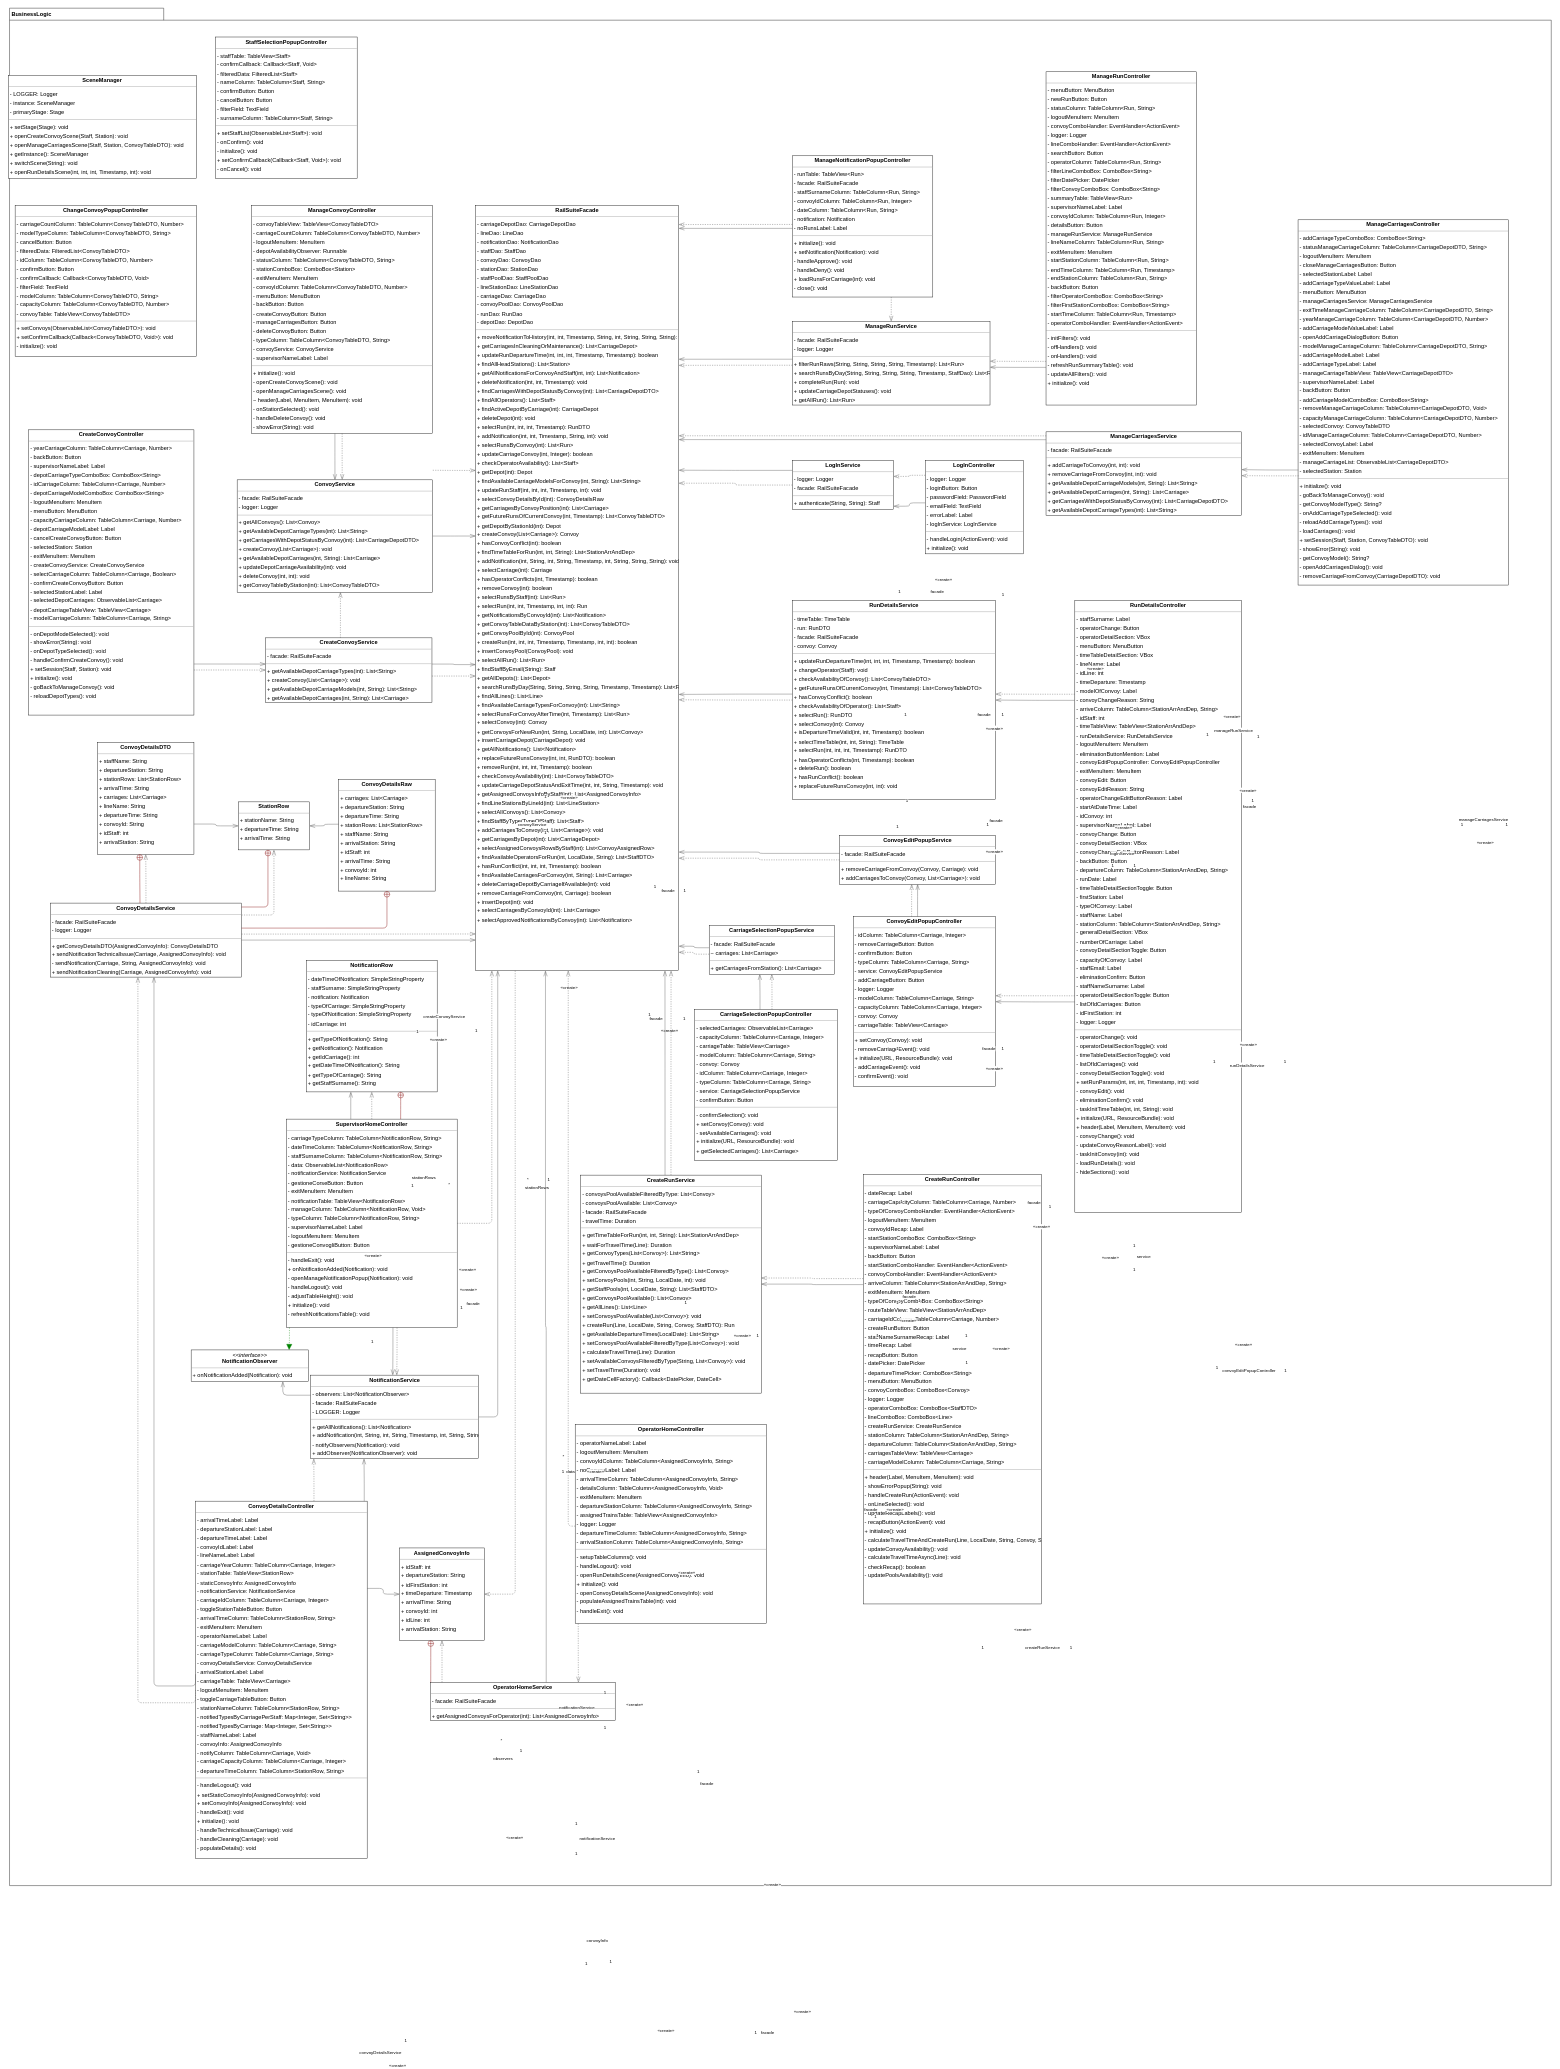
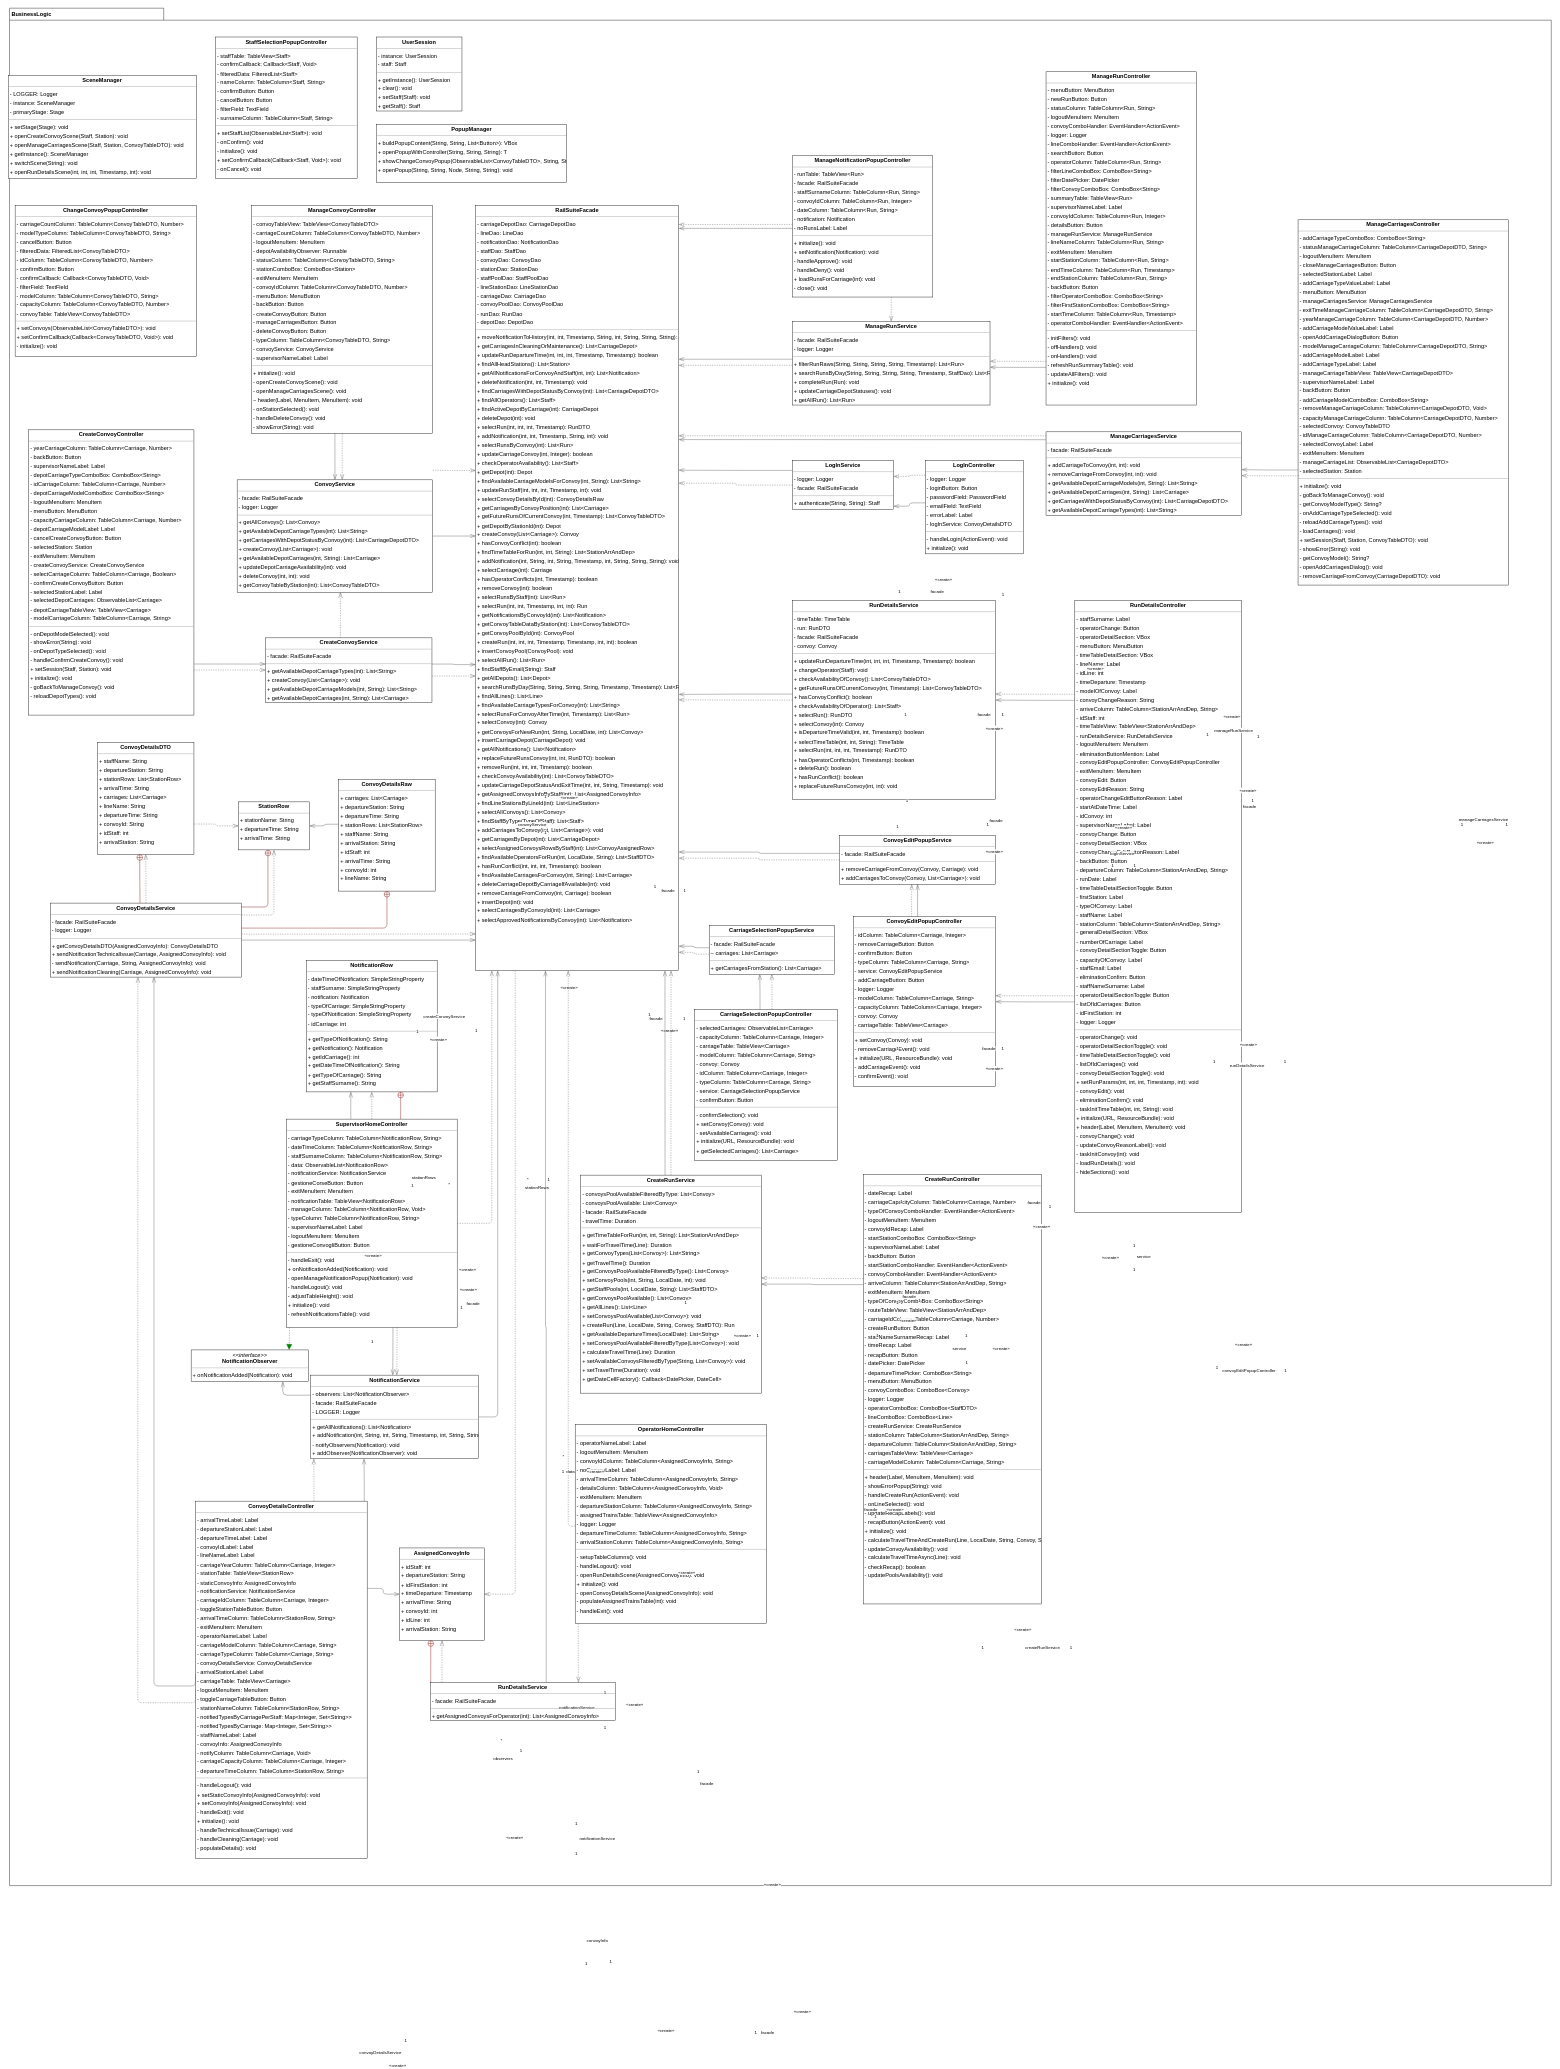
none -> (419, 74)
none -> (471, 153)
(970, 491) -> (970, 491)
(216, 825) -> (216, 825)
(522, 1692) -> (522, 1692)
